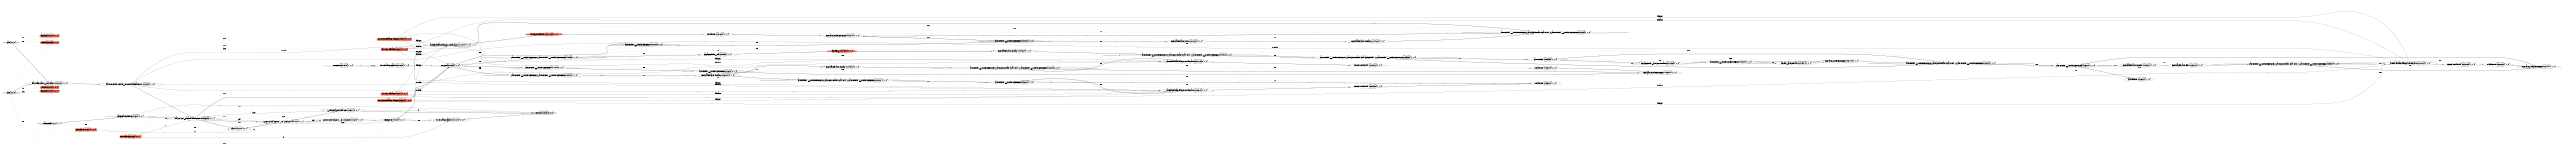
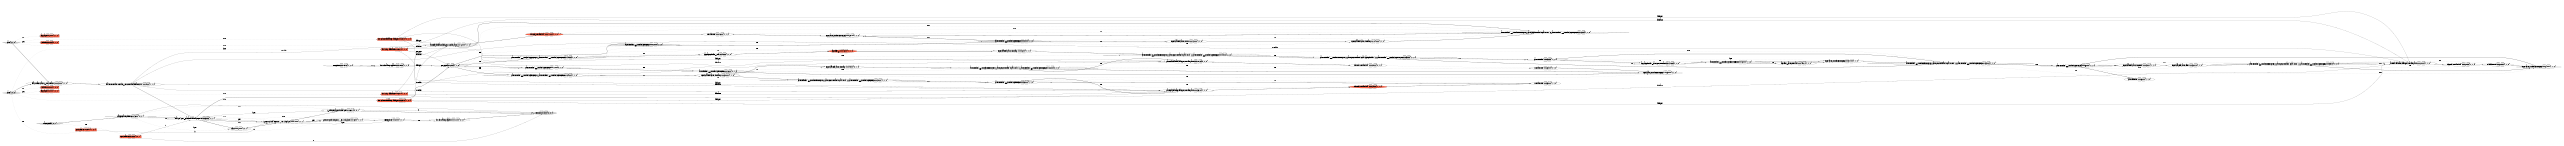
(23, 42) -> (23, 42)
(1368, 87) -> (1368, 87)
(417, 89) -> none
(195, 128) -> (195, 128)
(296, 138) -> (344, 141)
(189, 144) -> (195, 100)
